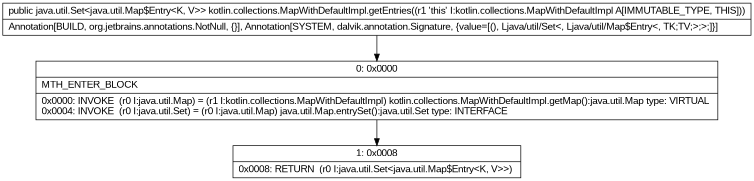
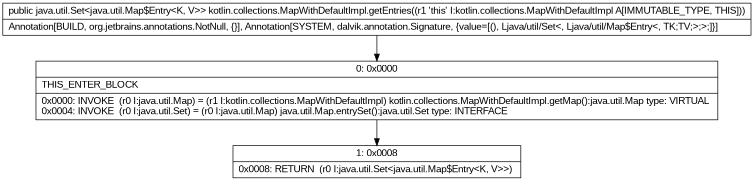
(90, 85) -> (90, 85)
